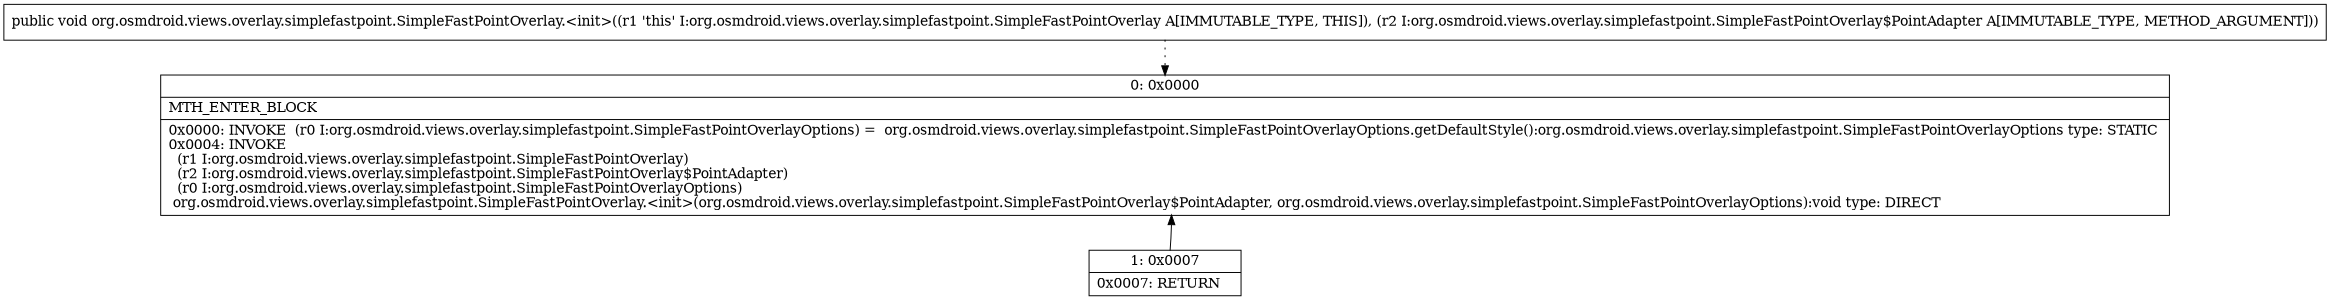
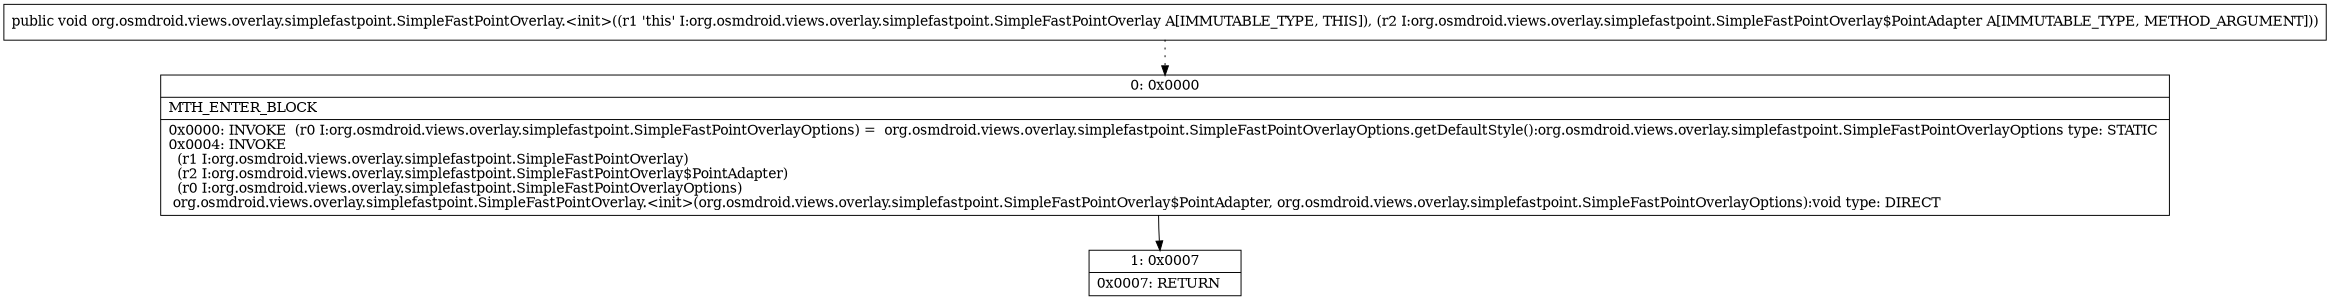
(1171, 238) -> (1159, 228)
